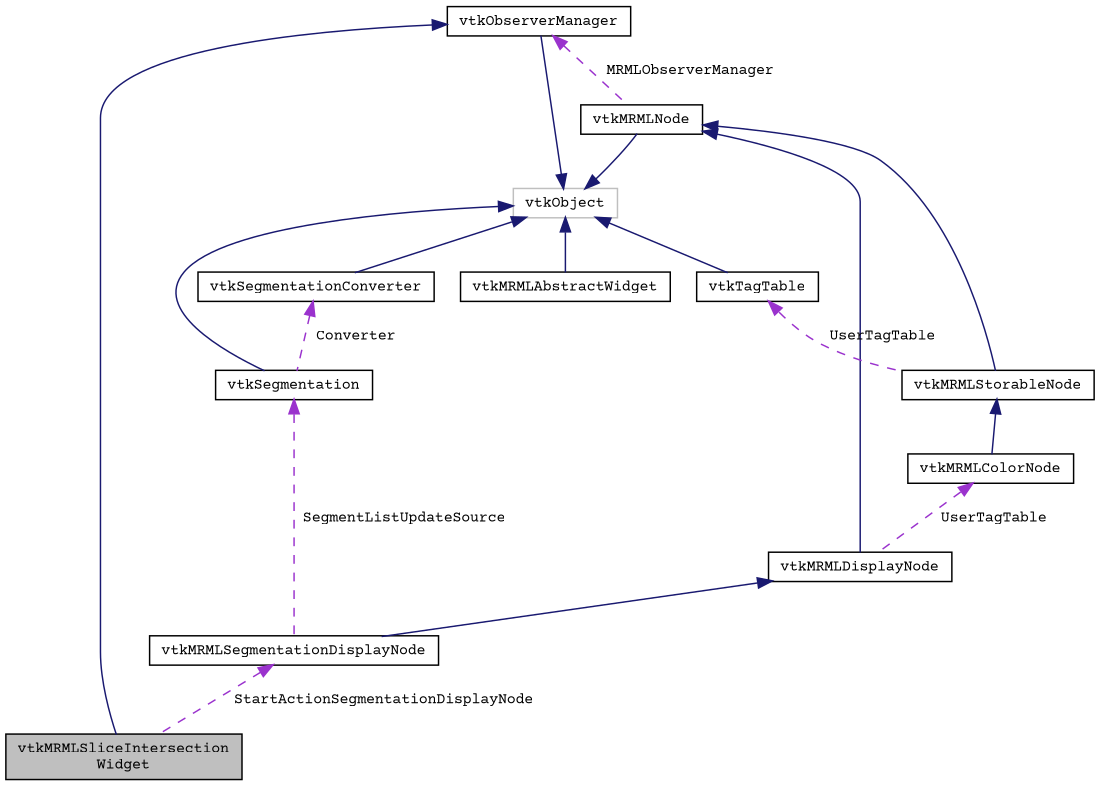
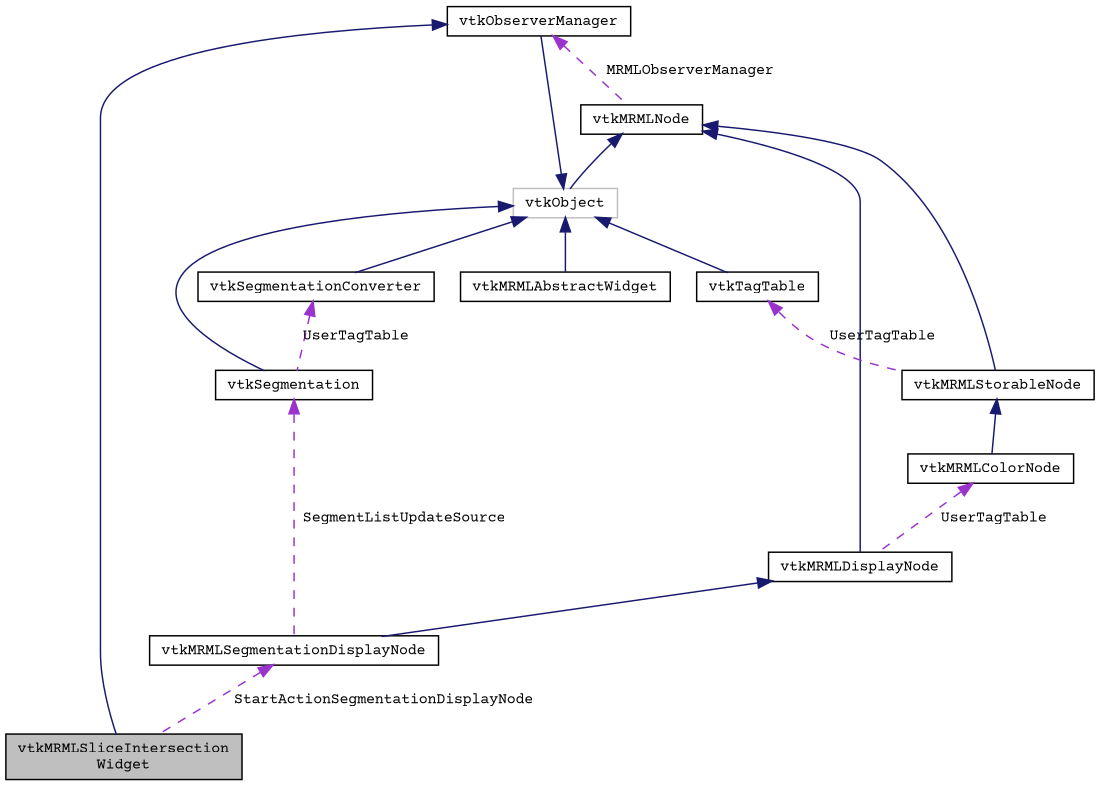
(617, 157) -> (590, 166)
(352, 336) -> (352, 336)
